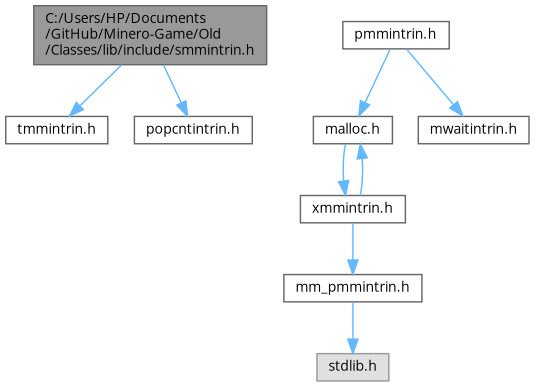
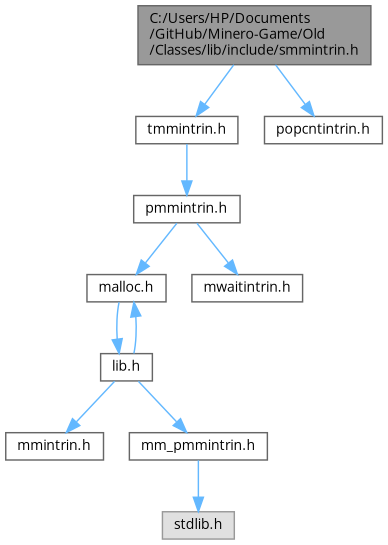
none -> (187, 163)
(353, 209) -> (126, 367)
none -> (55, 446)
